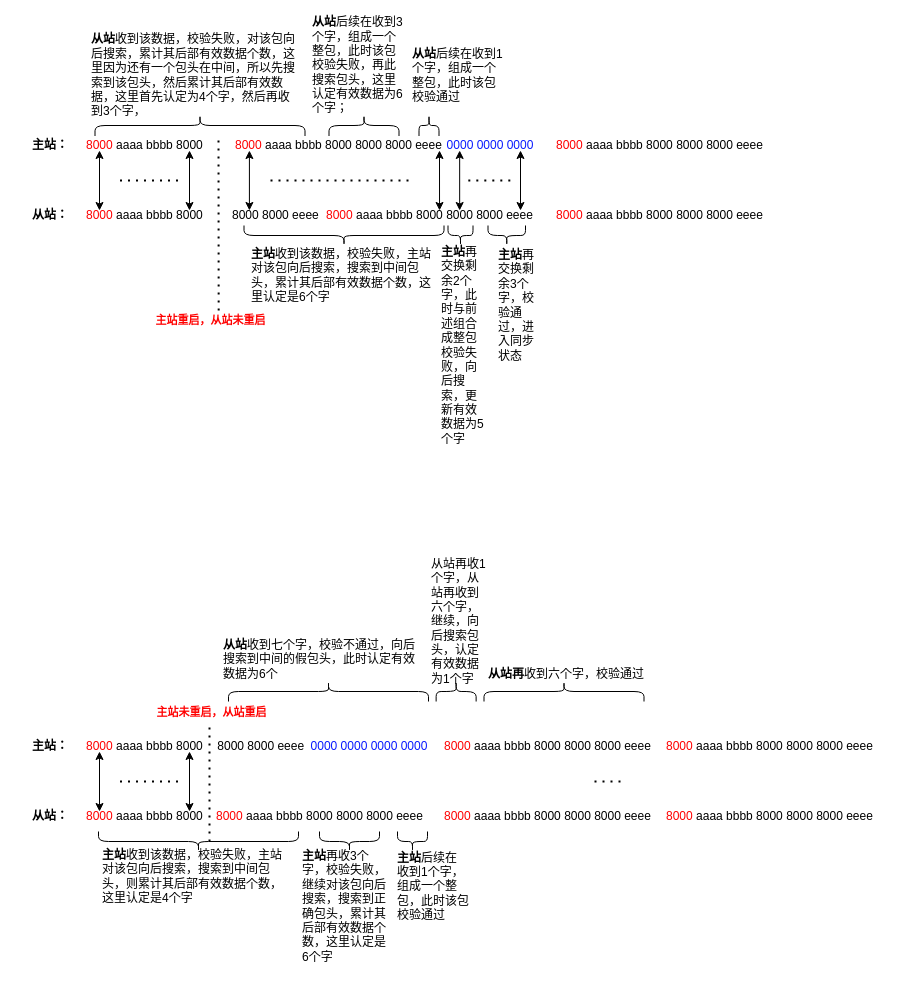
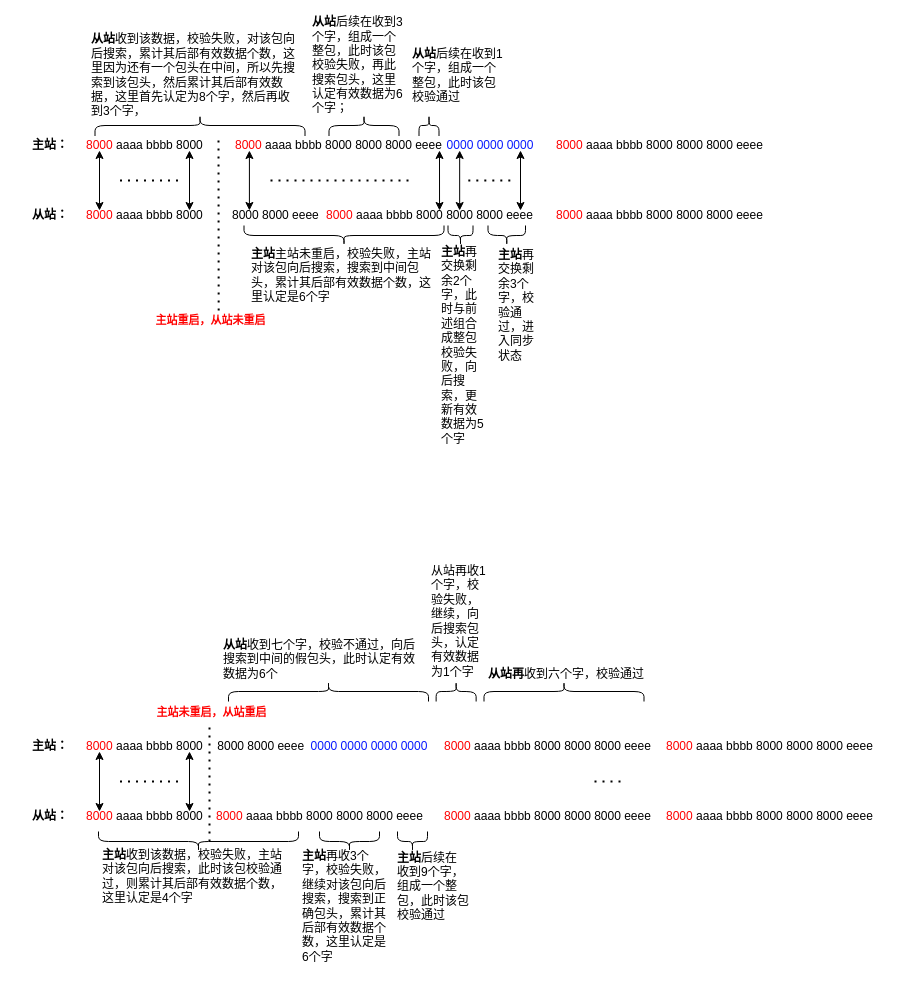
(196, 76) -> (196, 76)
(346, 276) -> (346, 276)
(461, 622) -> (461, 622)
(197, 877) -> (197, 877)
(434, 887) -> (434, 887)
